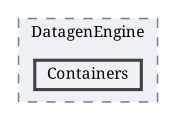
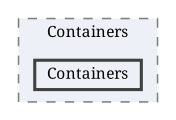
(88, 33) -> (88, 33)
